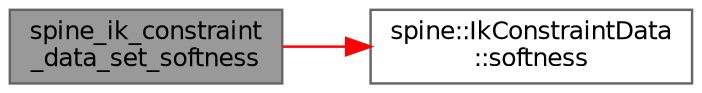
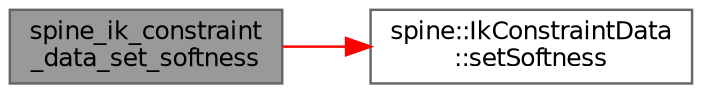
(531, 47) -> (531, 47)
